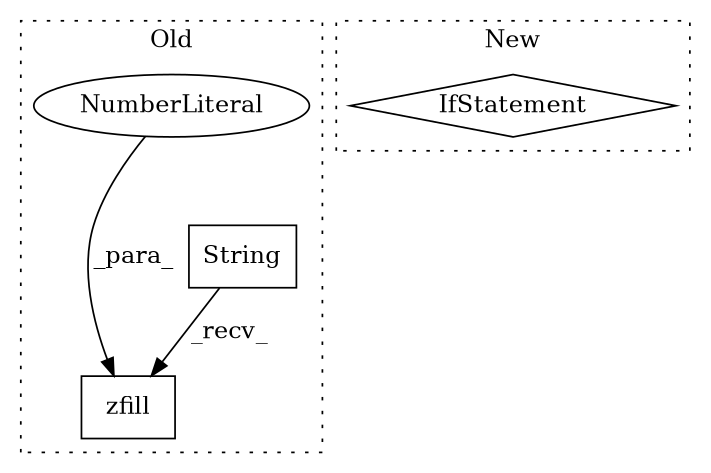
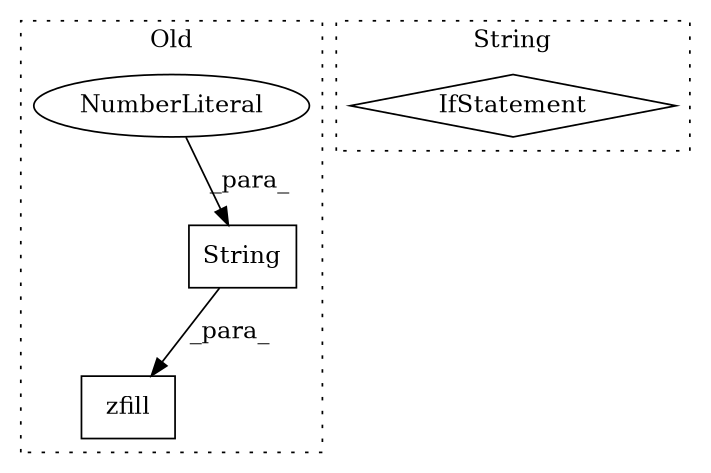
(513, 41) -> (513, 41)
(90, 242) -> (203, 173)
(230, 332) -> (230, 332)
